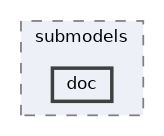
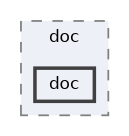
(82, 38) -> (65, 38)
